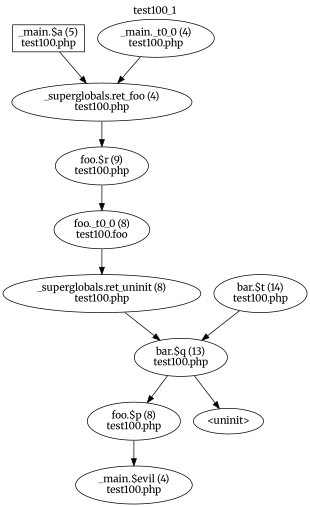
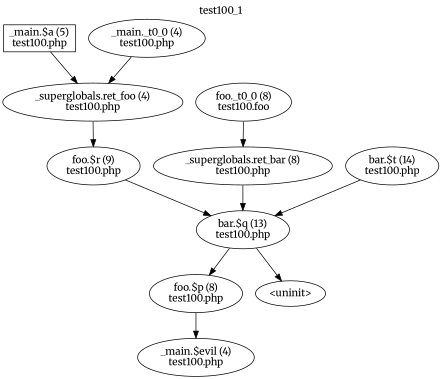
(102, 194) -> (165, 196)
(102, 294) -> (243, 166)
